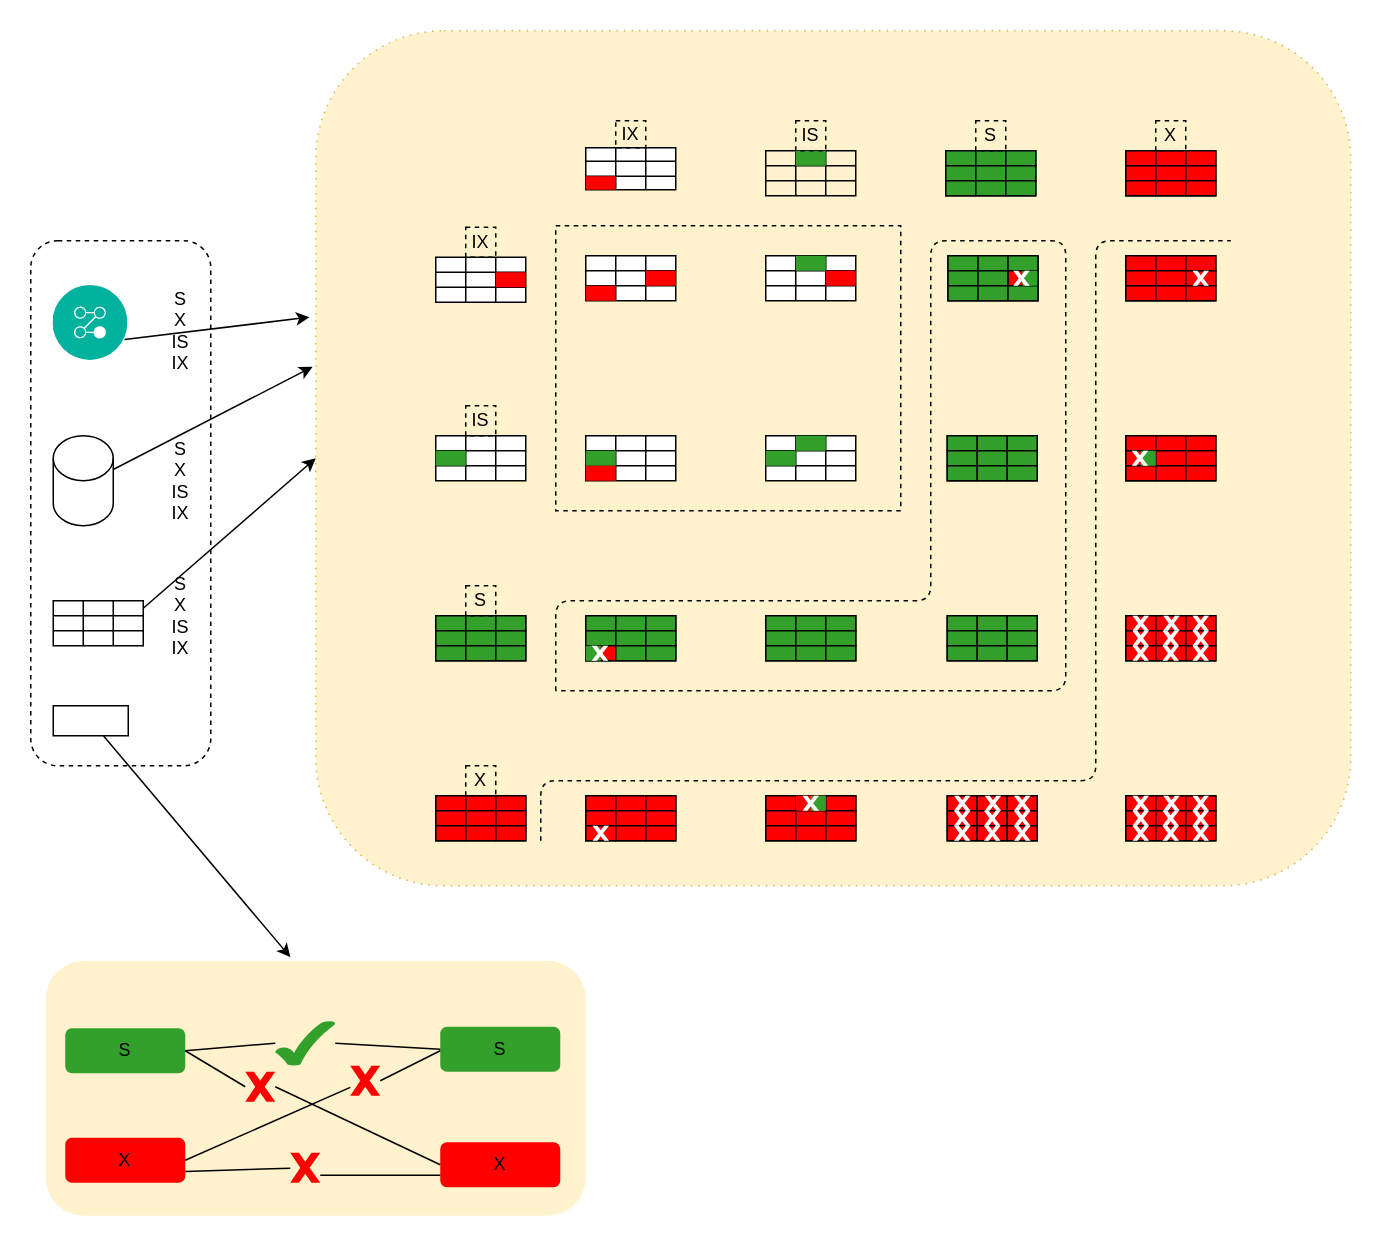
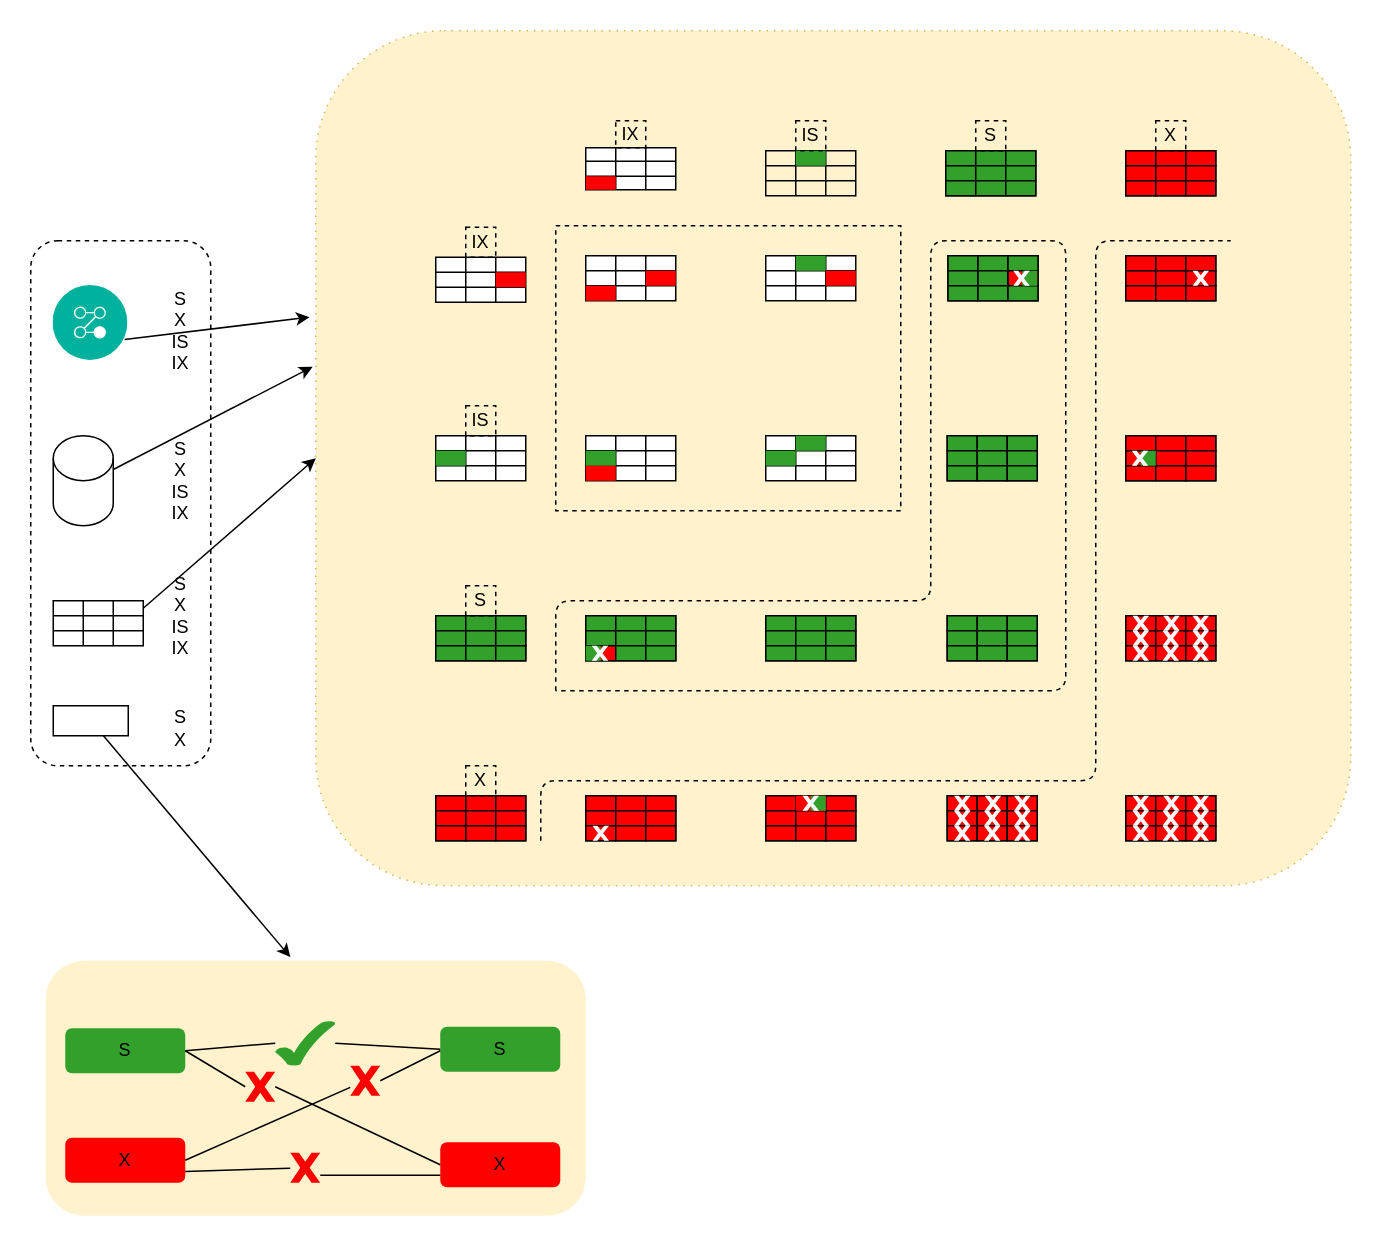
none -> (181, 728)
